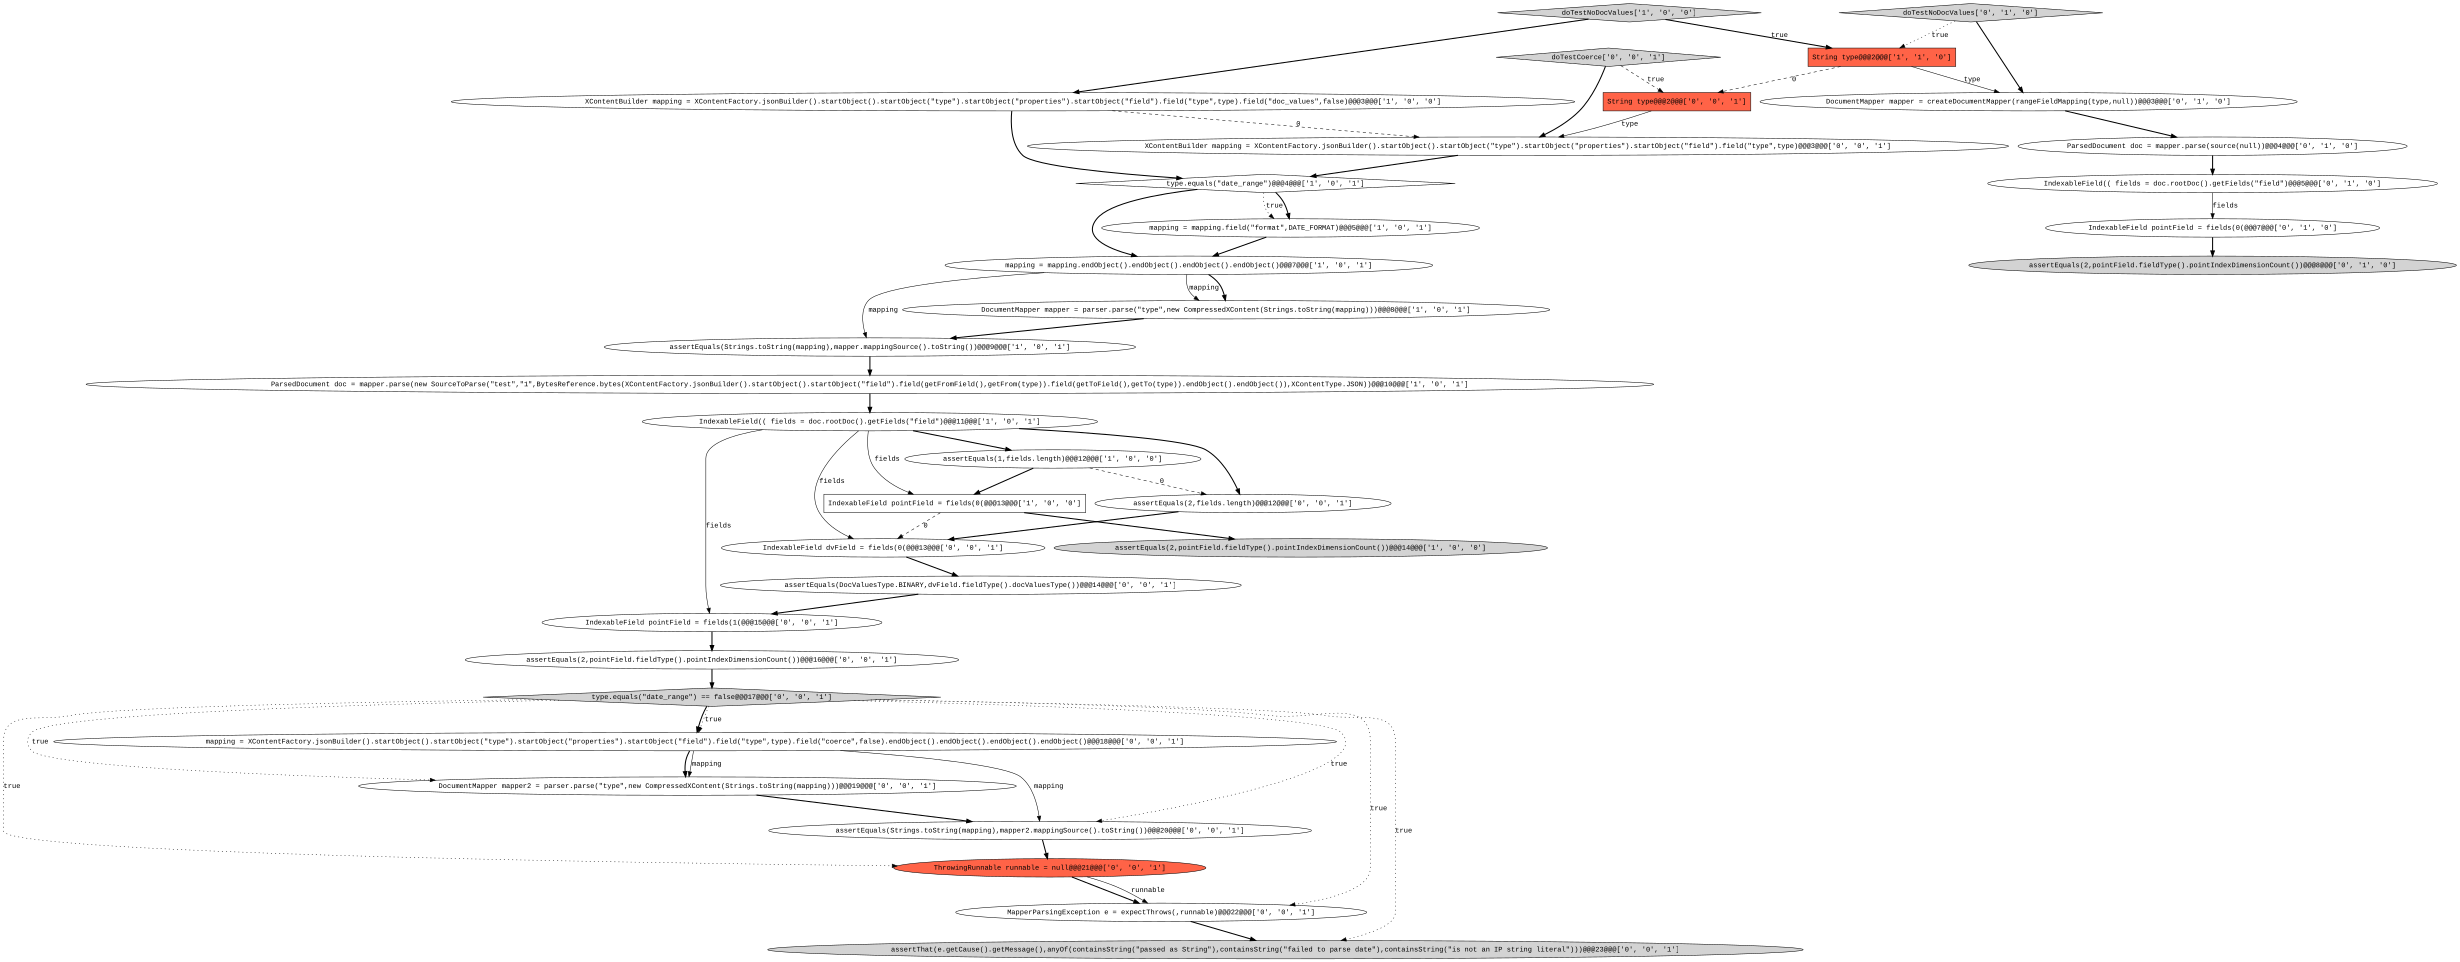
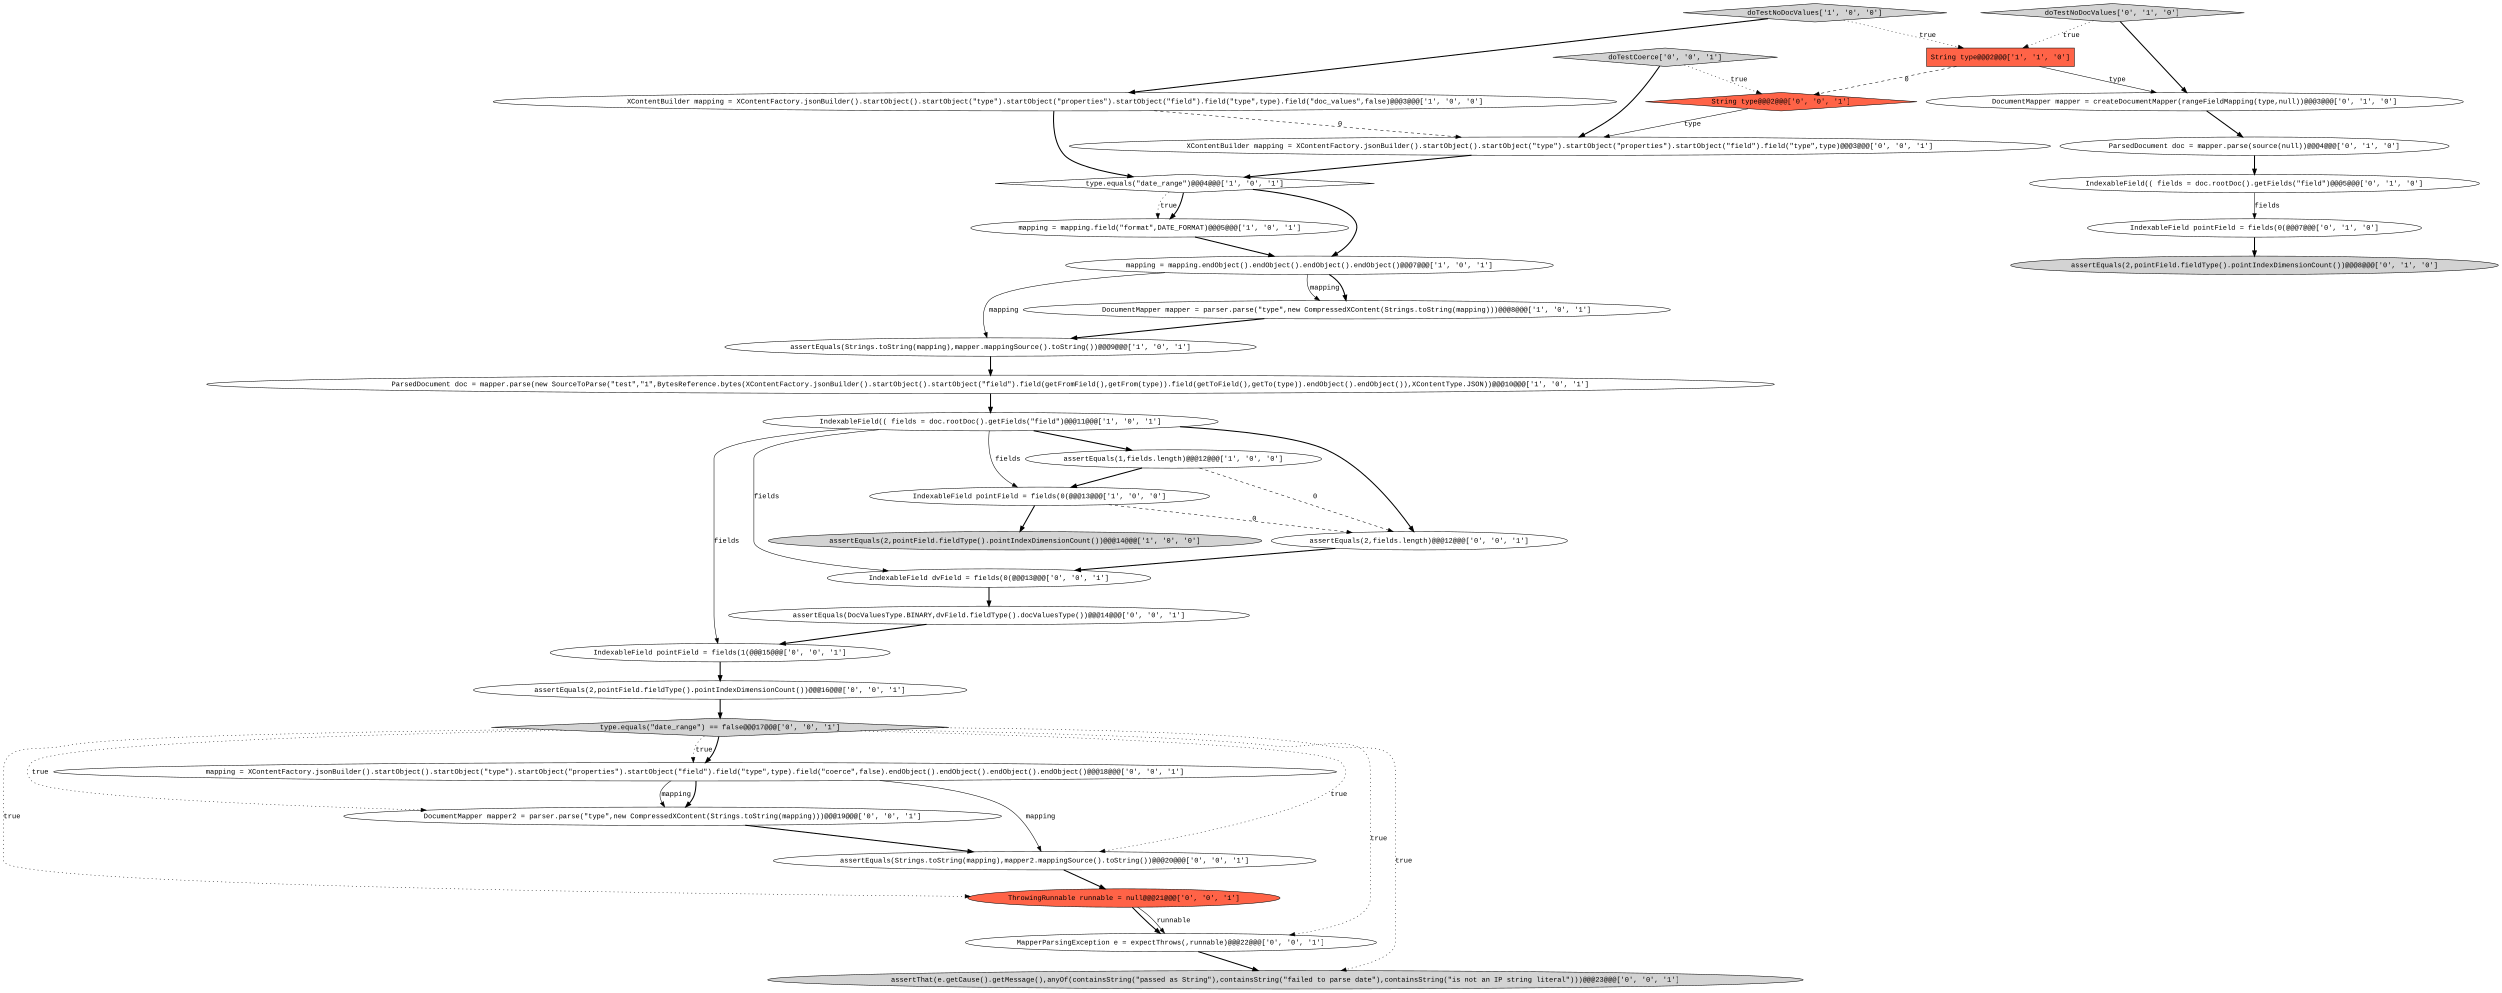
(1746, 33) -> (1901, 33)
(1640, 78) -> (1720, 78)
(1677, 102) -> (1781, 102)
(955, 503) -> (1040, 496)
(921, 524) -> (1228, 518)
